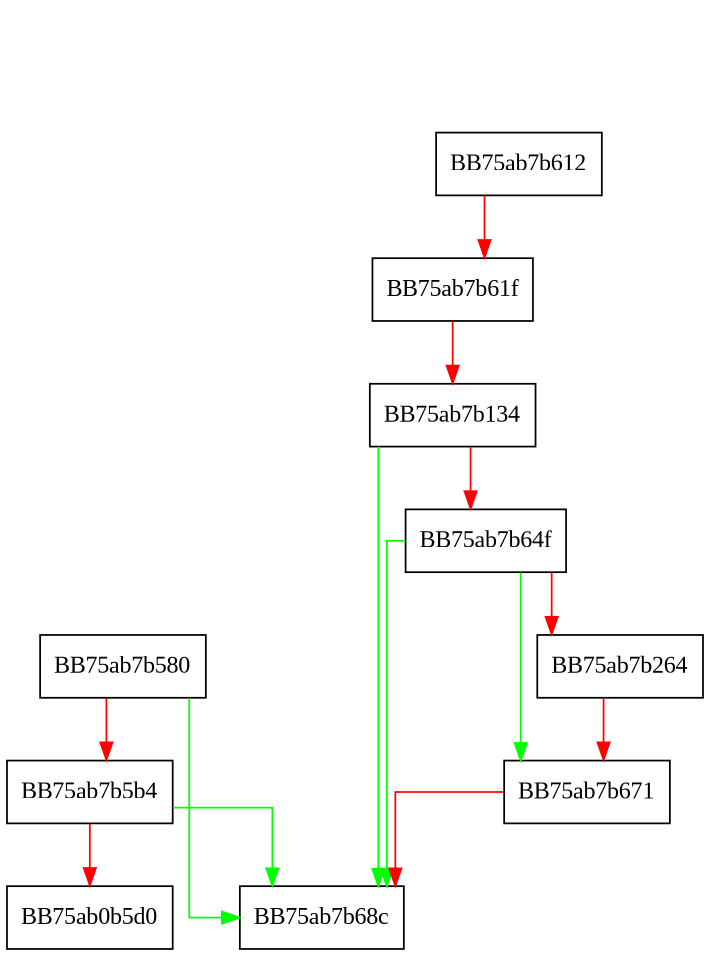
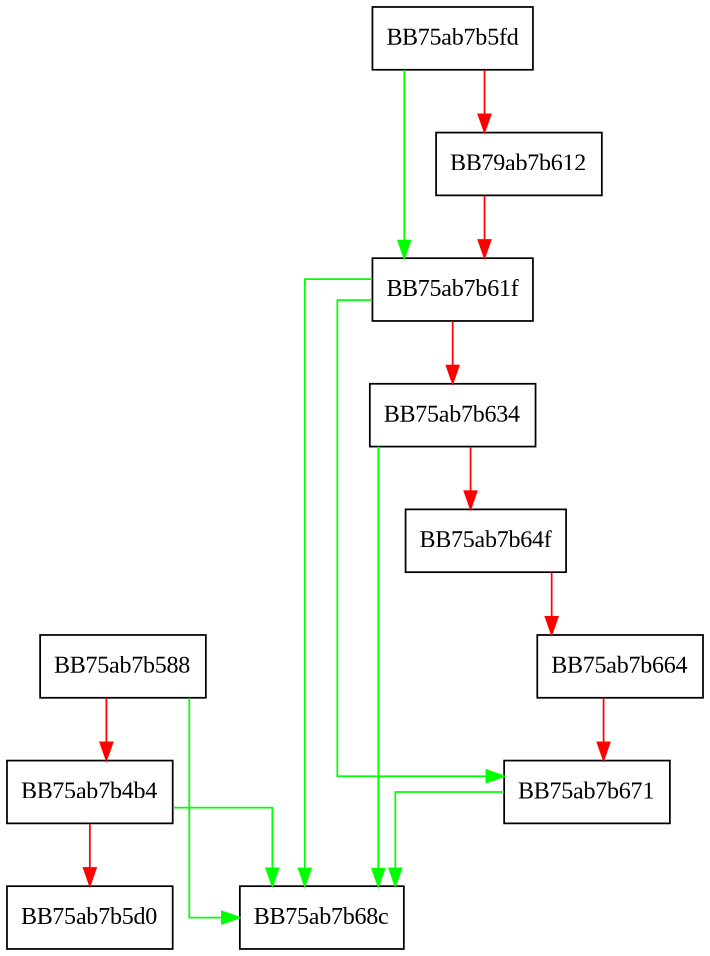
none -> (453, 38)
(519, 164) -> (519, 164)
(453, 415) -> (453, 415)
(521, 658) -> (337, 595)
(123, 666) -> (123, 666)
(620, 666) -> (620, 666)
(387, 695) -> (305, 540)
(90, 792) -> (90, 792)
(411, 792) -> (411, 792)
(90, 918) -> (90, 918)
